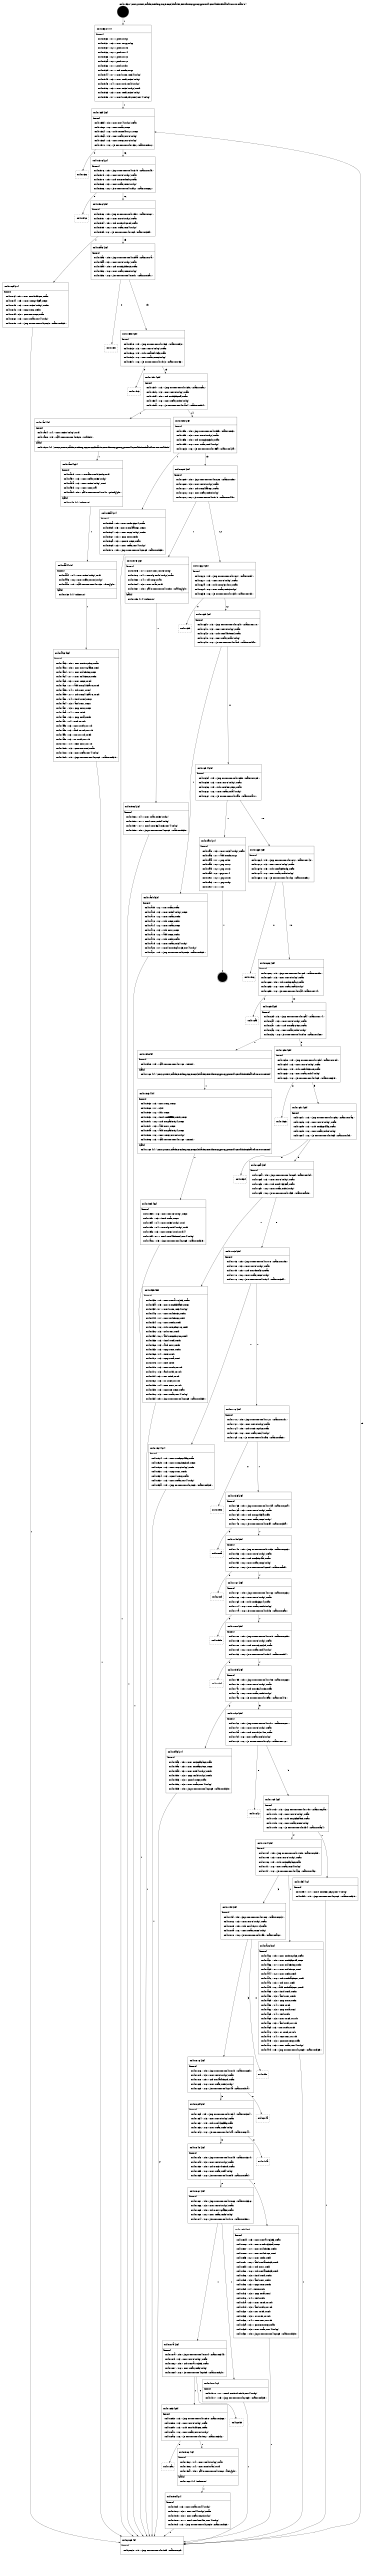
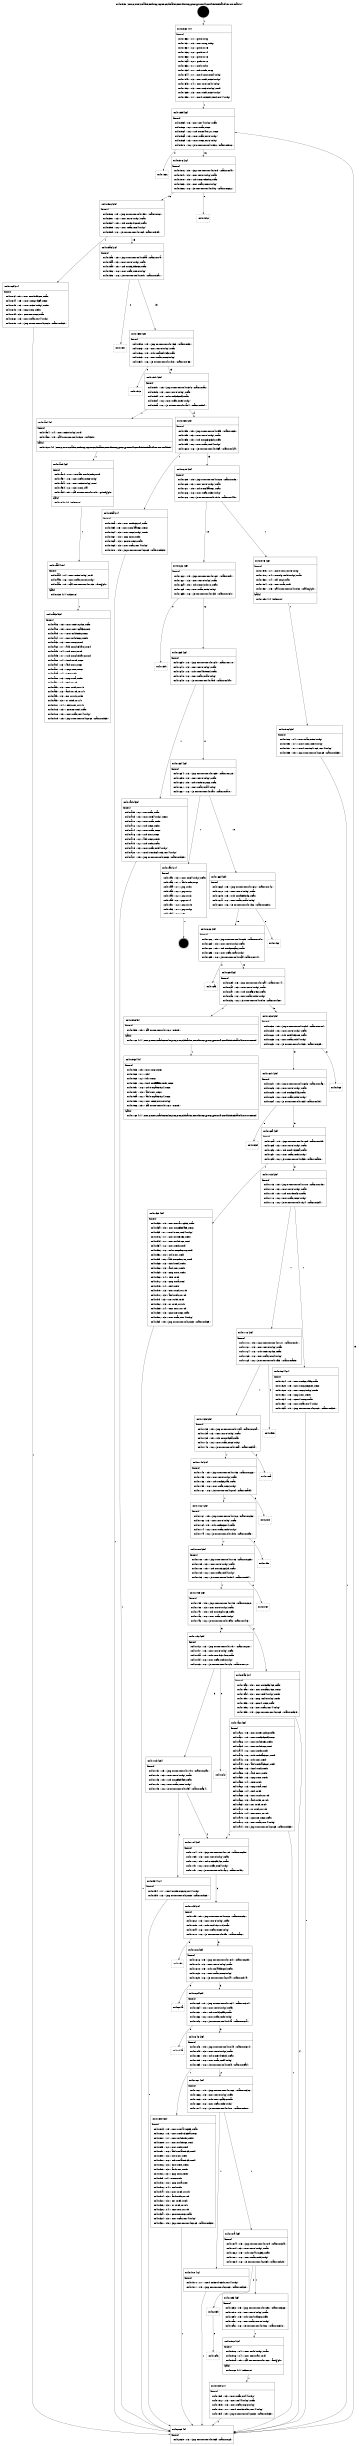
(173, 1222) -> none
(101, 1653) -> none
(289, 1908) -> (229, 1834)
(174, 2451) -> (213, 2333)
